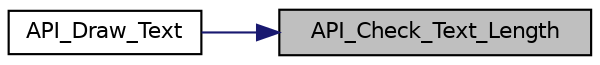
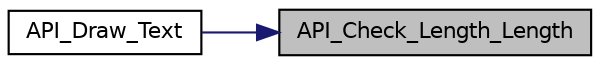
(435, 32) -> (435, 32)
